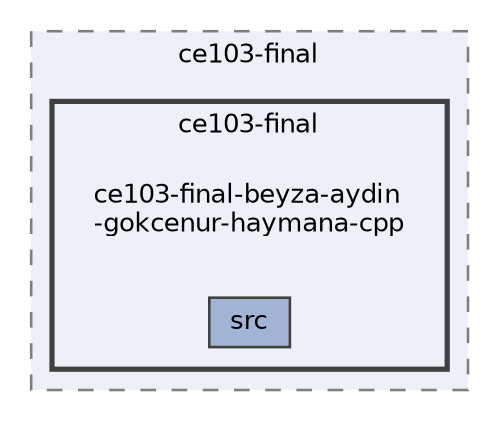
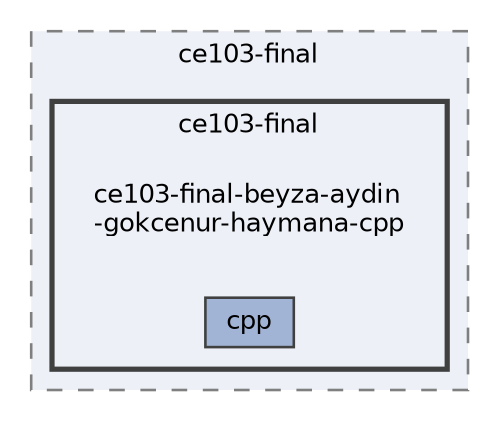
(250, 322) -> (250, 322)
